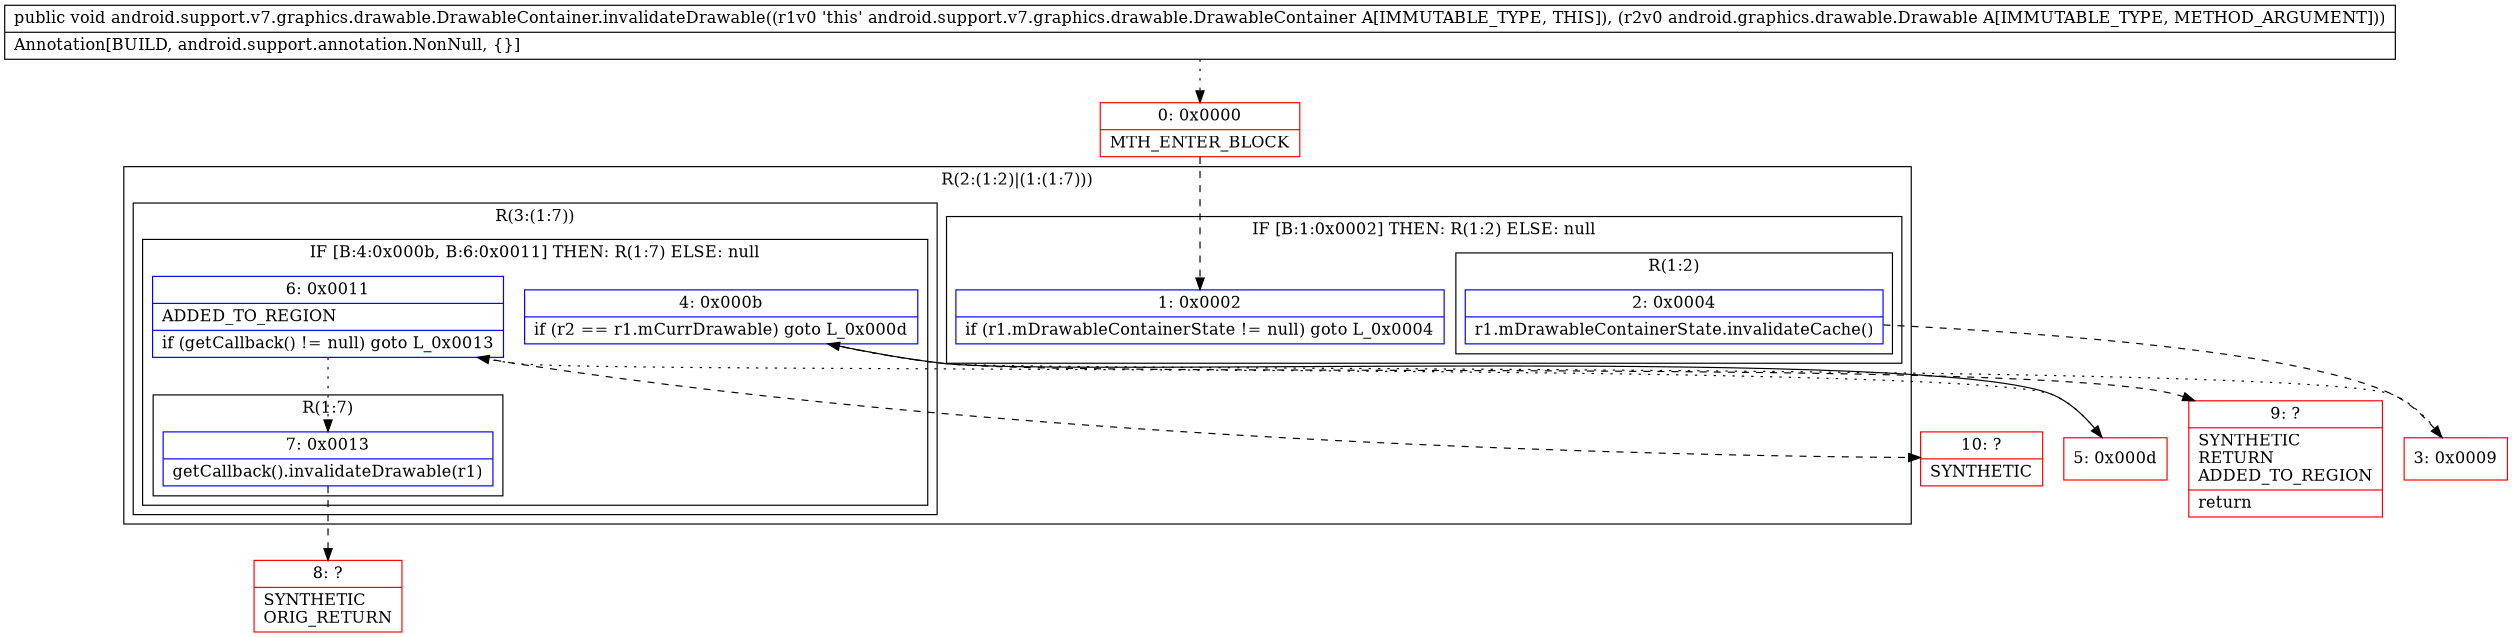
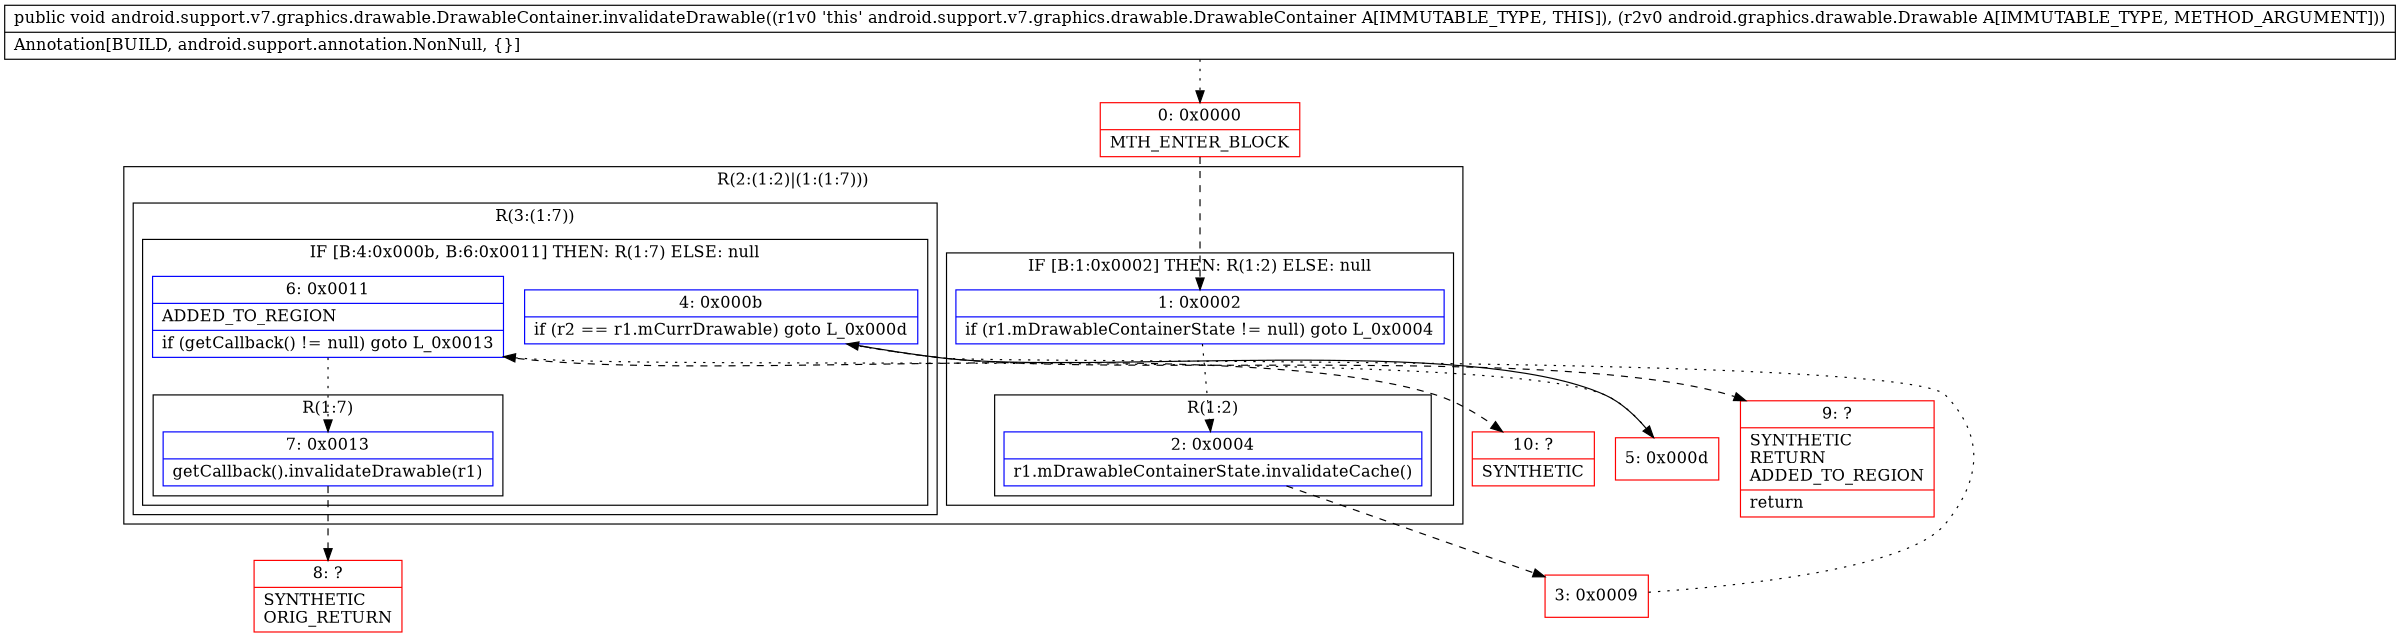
none -> (1206, 382)
